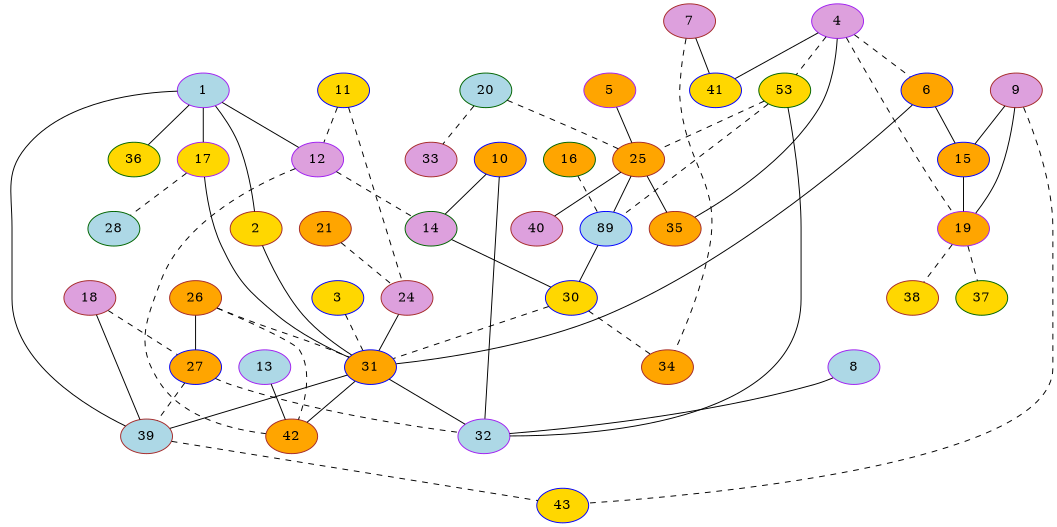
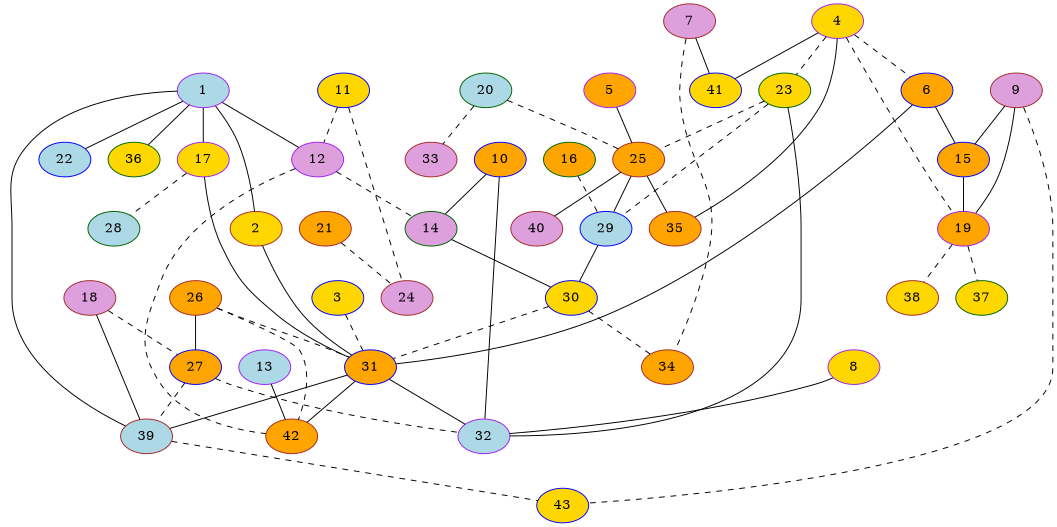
(838, 21) -> (838, 21)
(785, 90) -> (785, 90)
none -> (65, 160)
(606, 229) -> (606, 229)
(389, 333) -> none
(854, 367) -> (854, 367)
